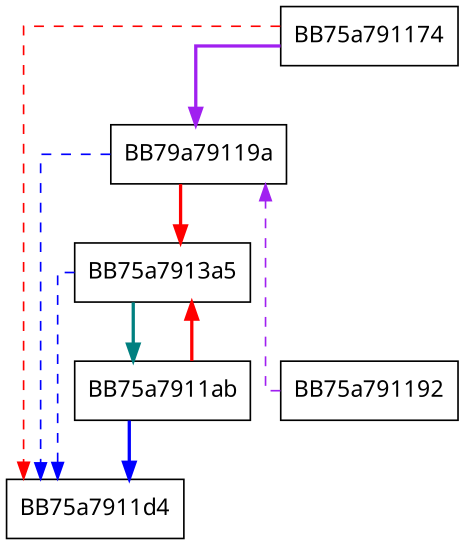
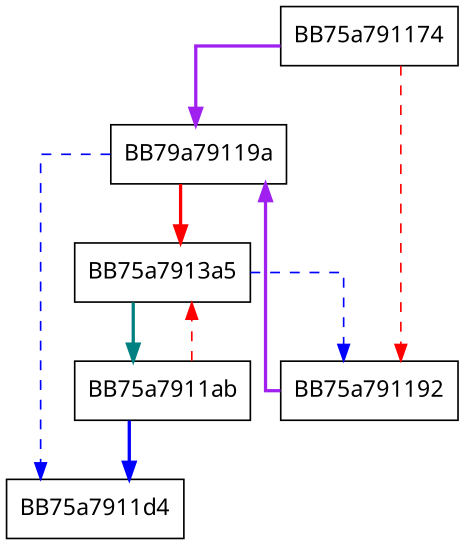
(24, 116) -> (401, 205)
(266, 303) -> (266, 303)
(192, 340) -> (192, 340)
(58, 359) -> (333, 273)
